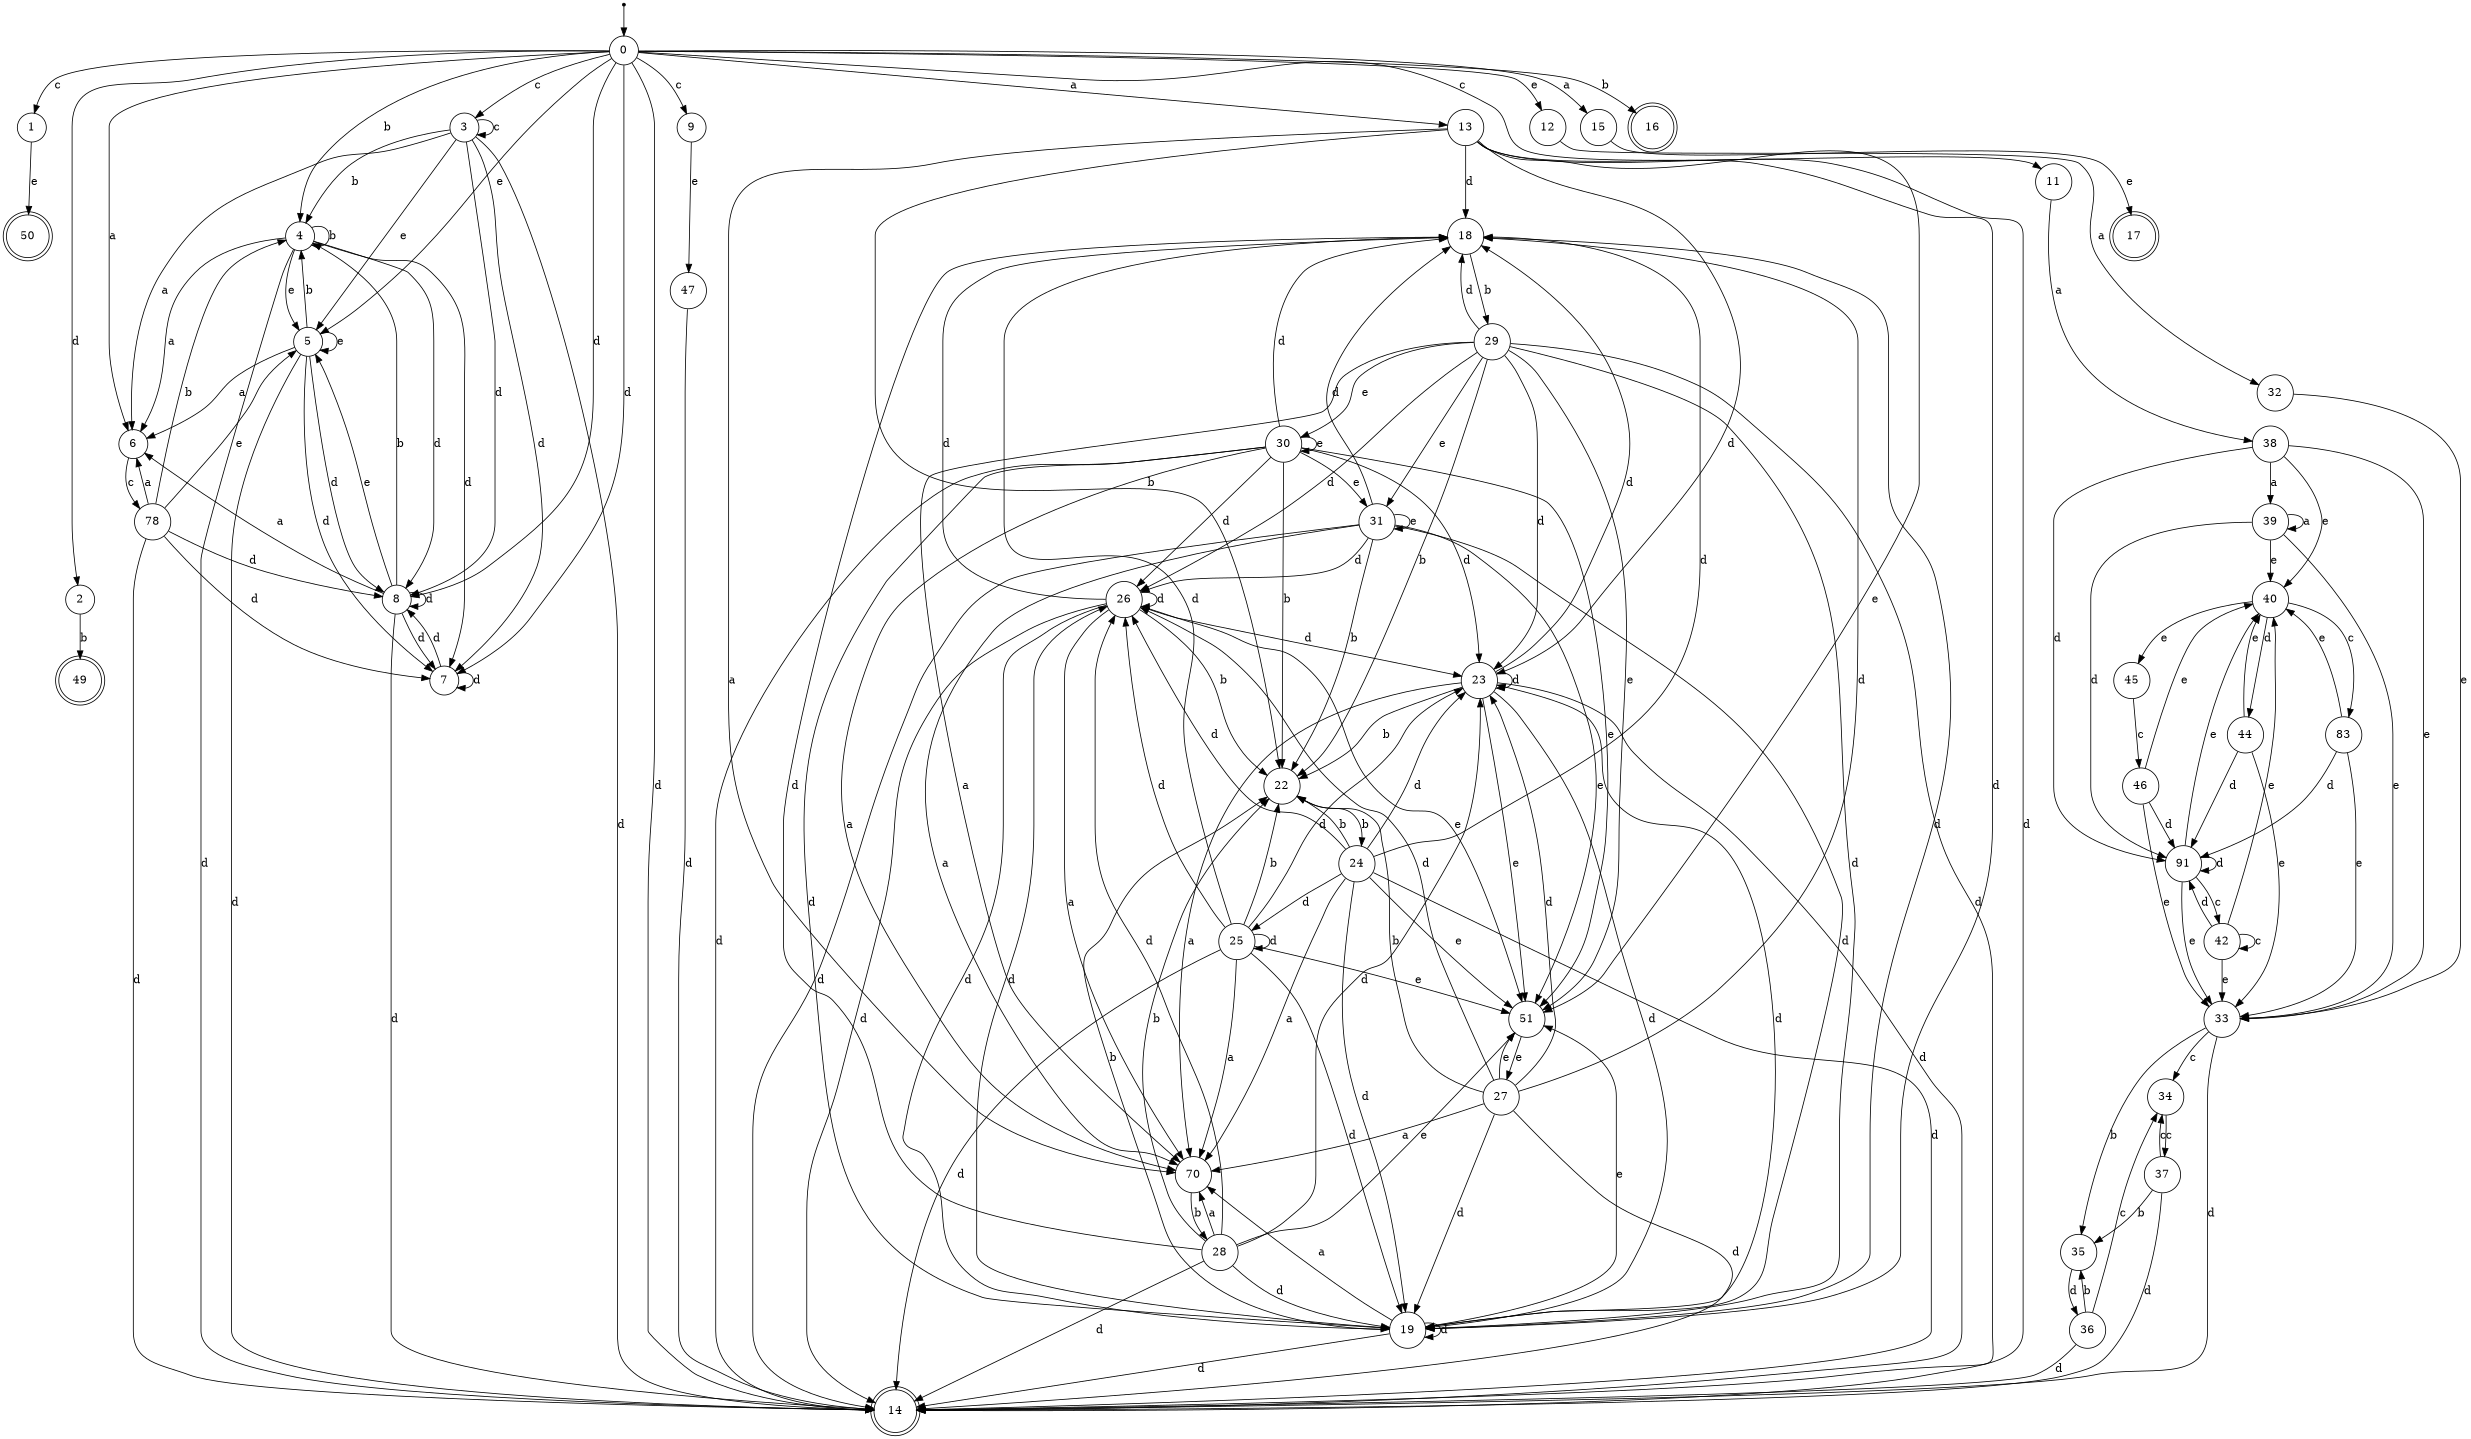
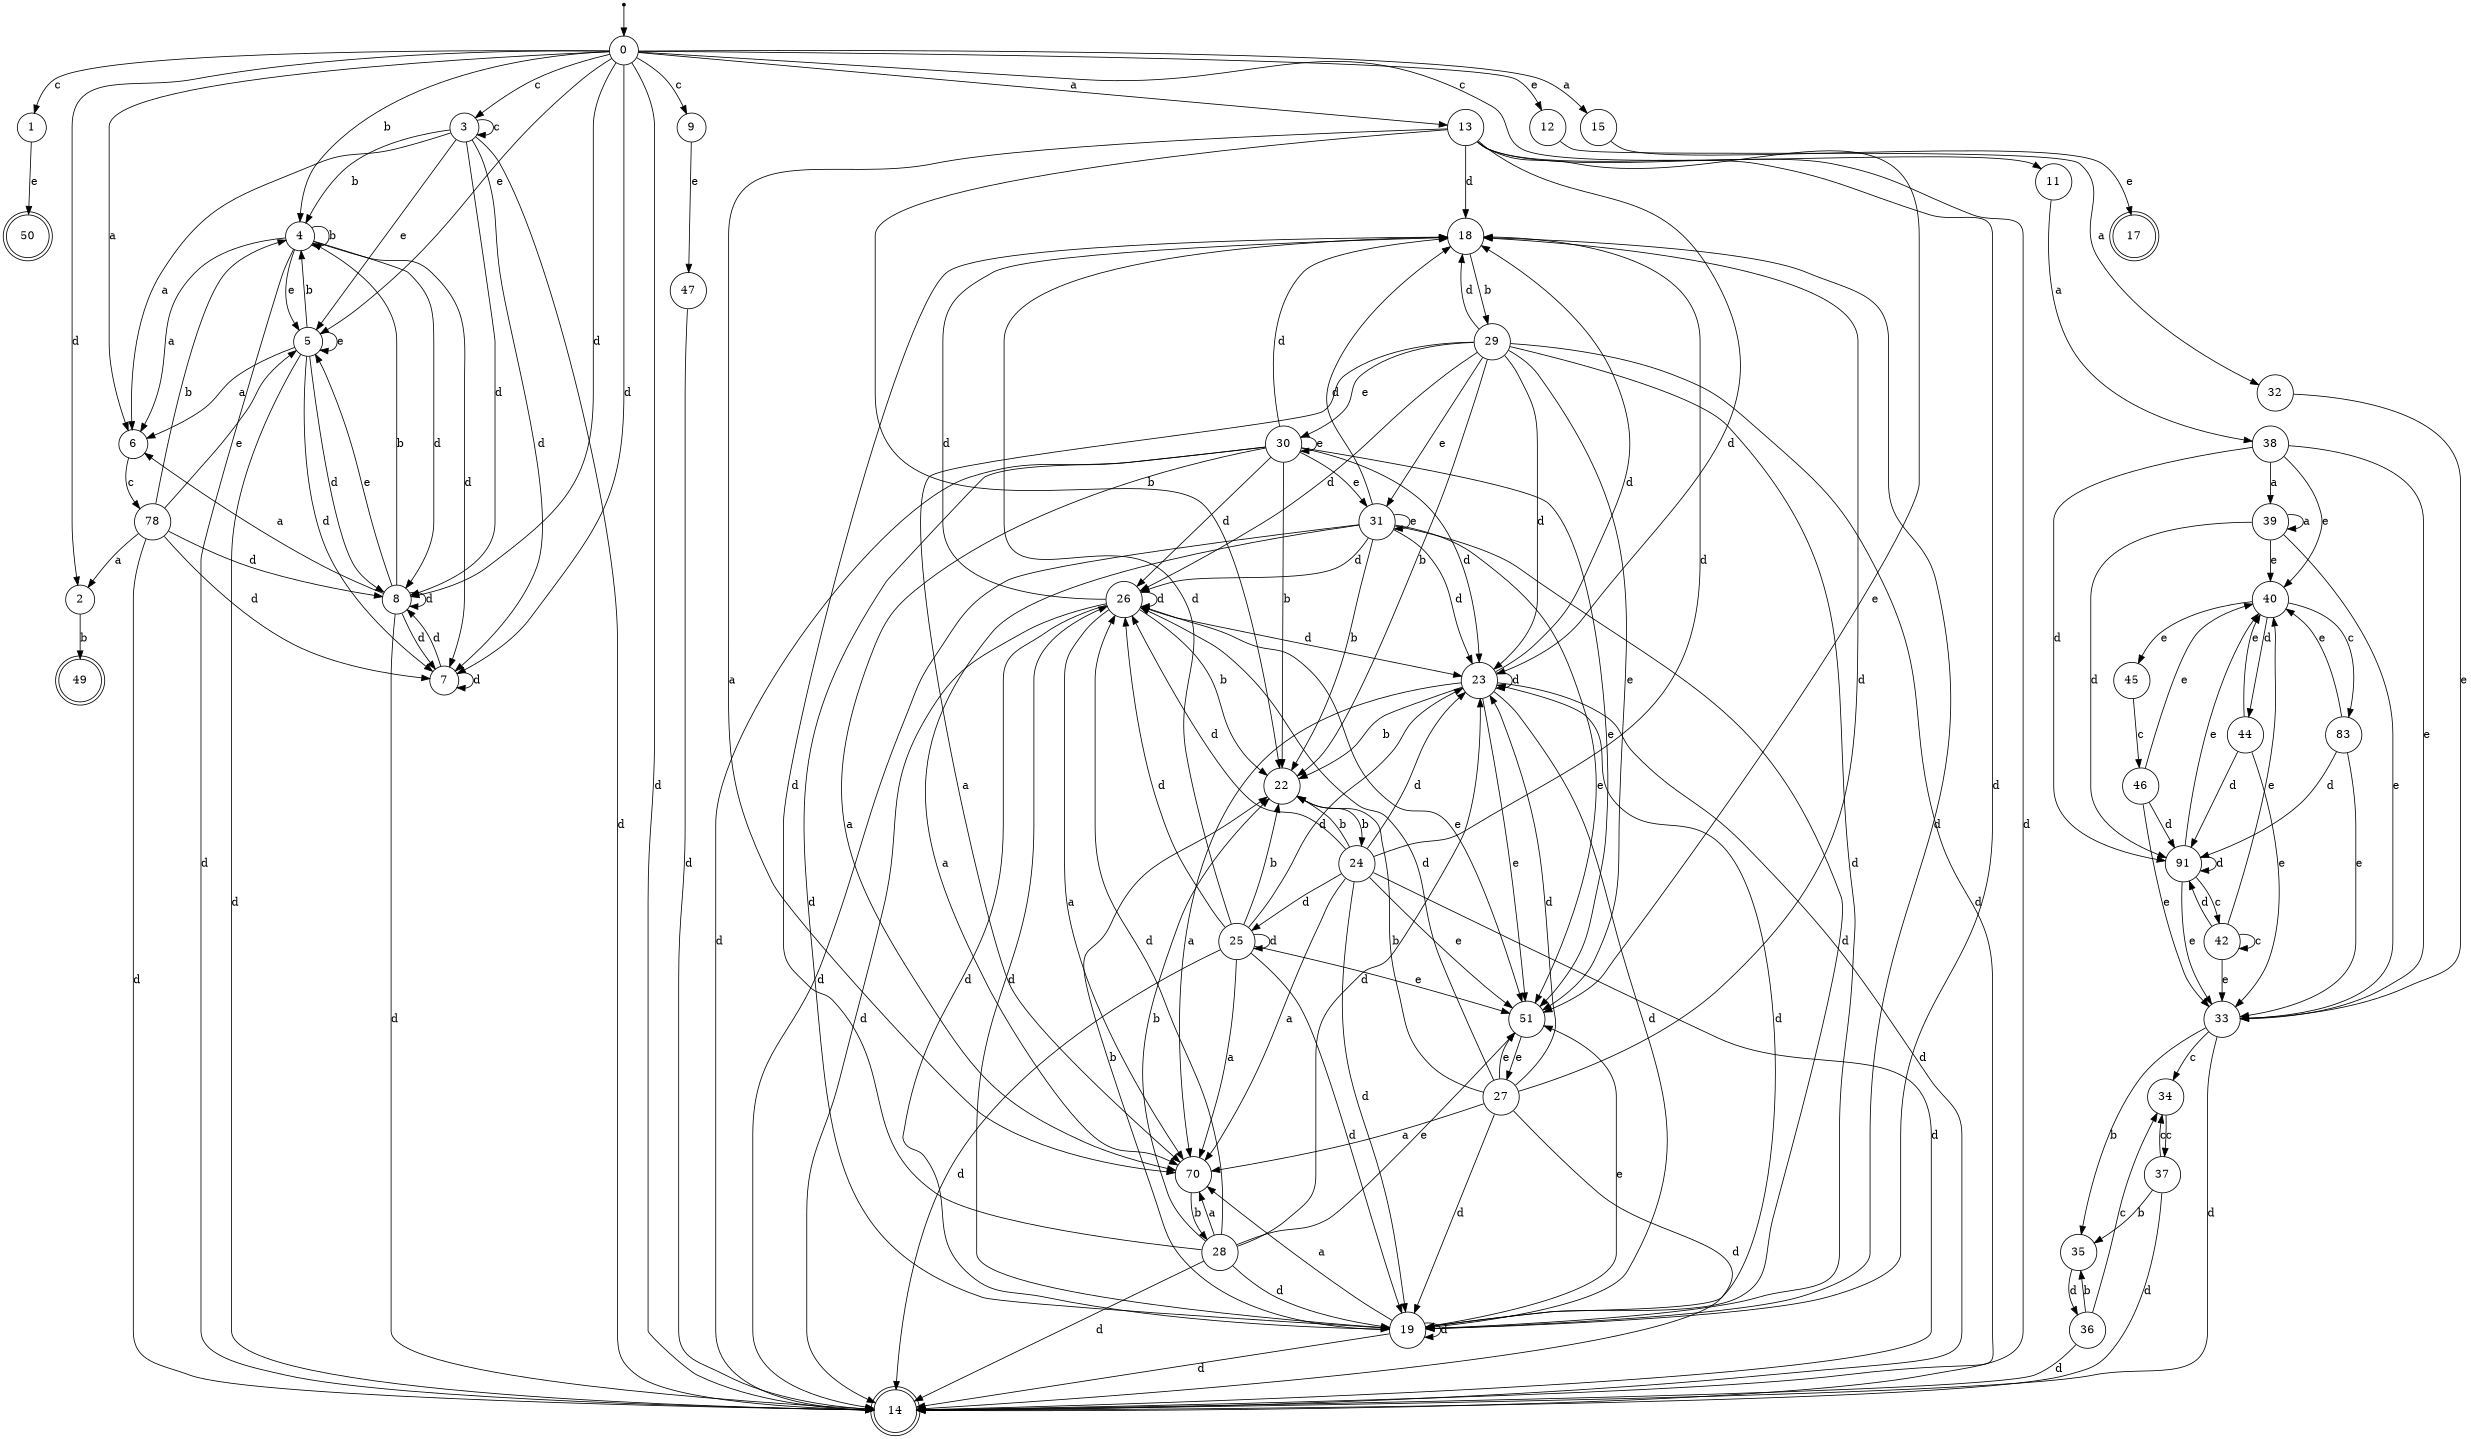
(1653, 127) -> none
(144, 485) -> (114, 556)
none -> (1445, 583)
